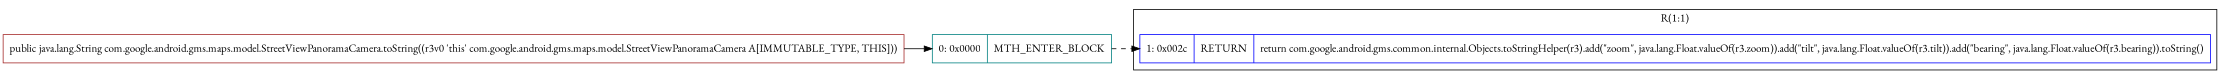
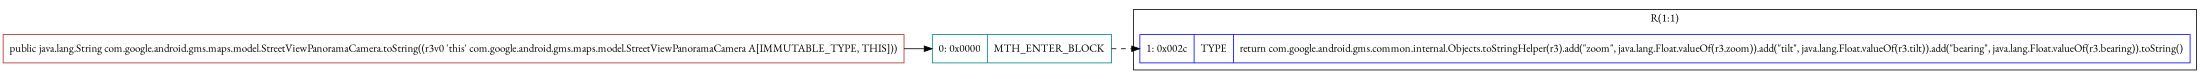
(1224, 48) -> (1214, 48)
